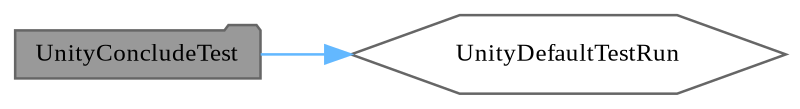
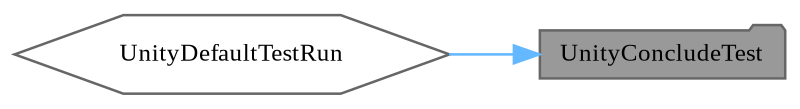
(293, 54) -> (481, 54)
